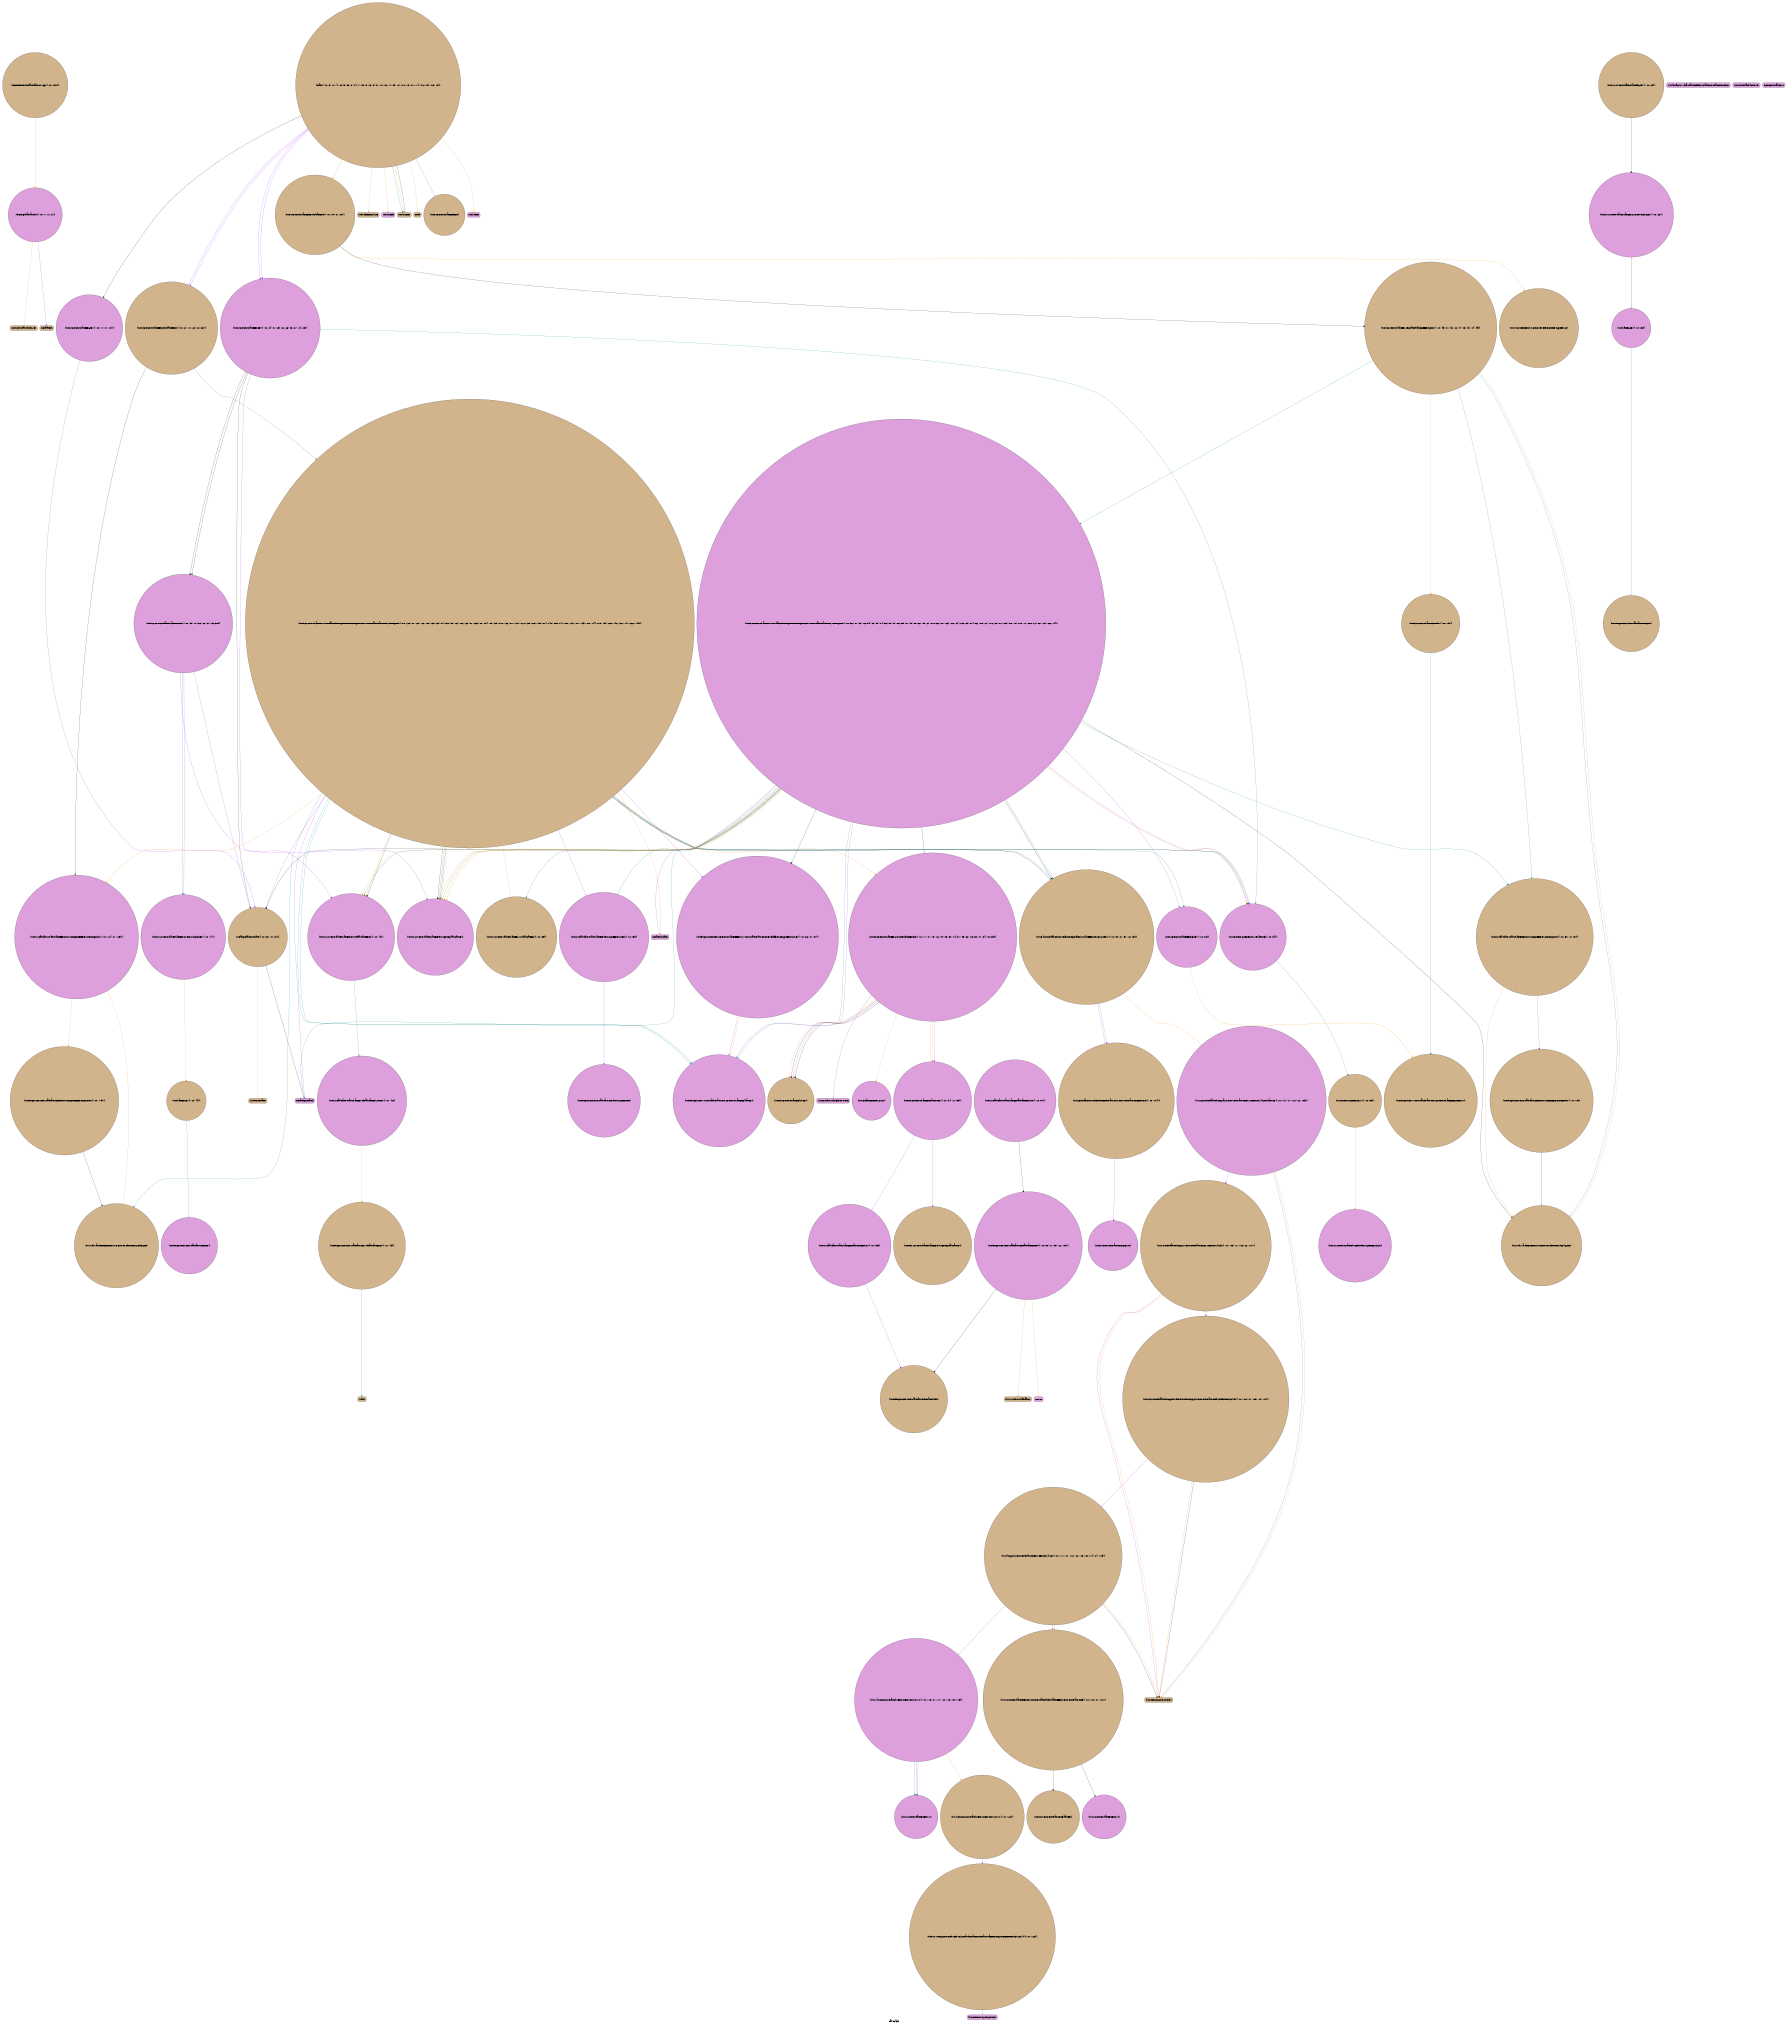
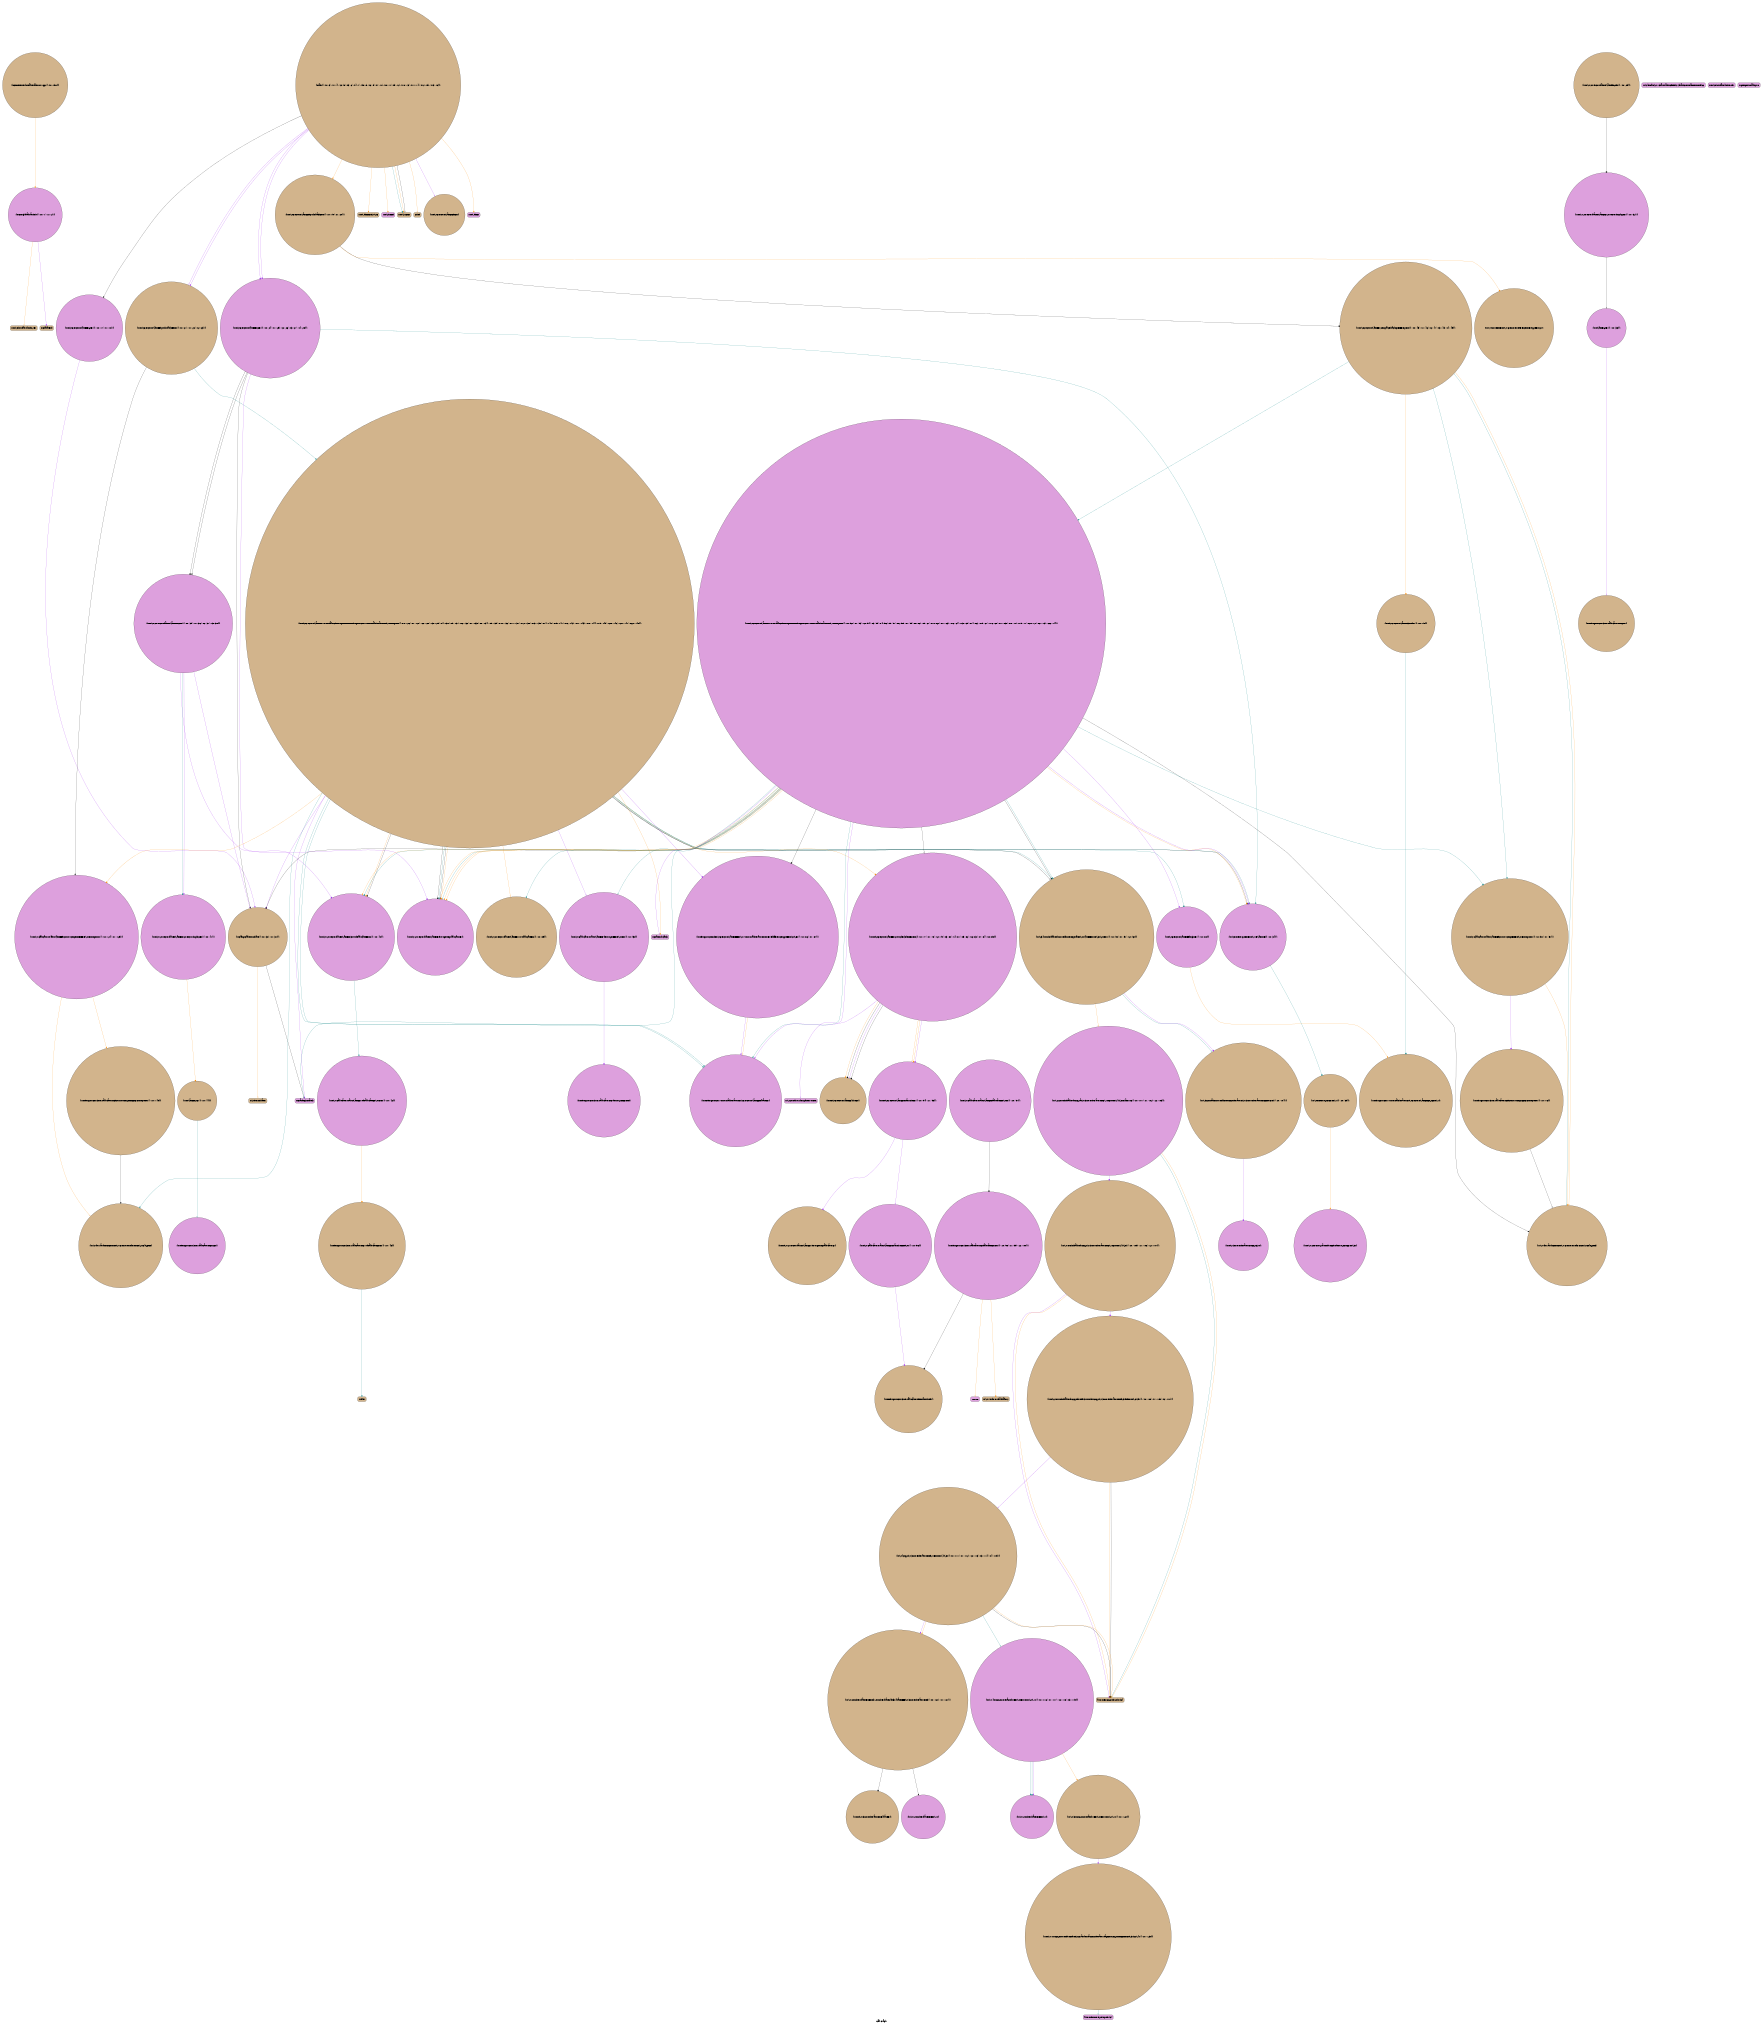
(872, 1101) -> none
